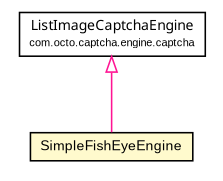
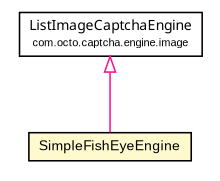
(112, 43) -> (111, 43)
